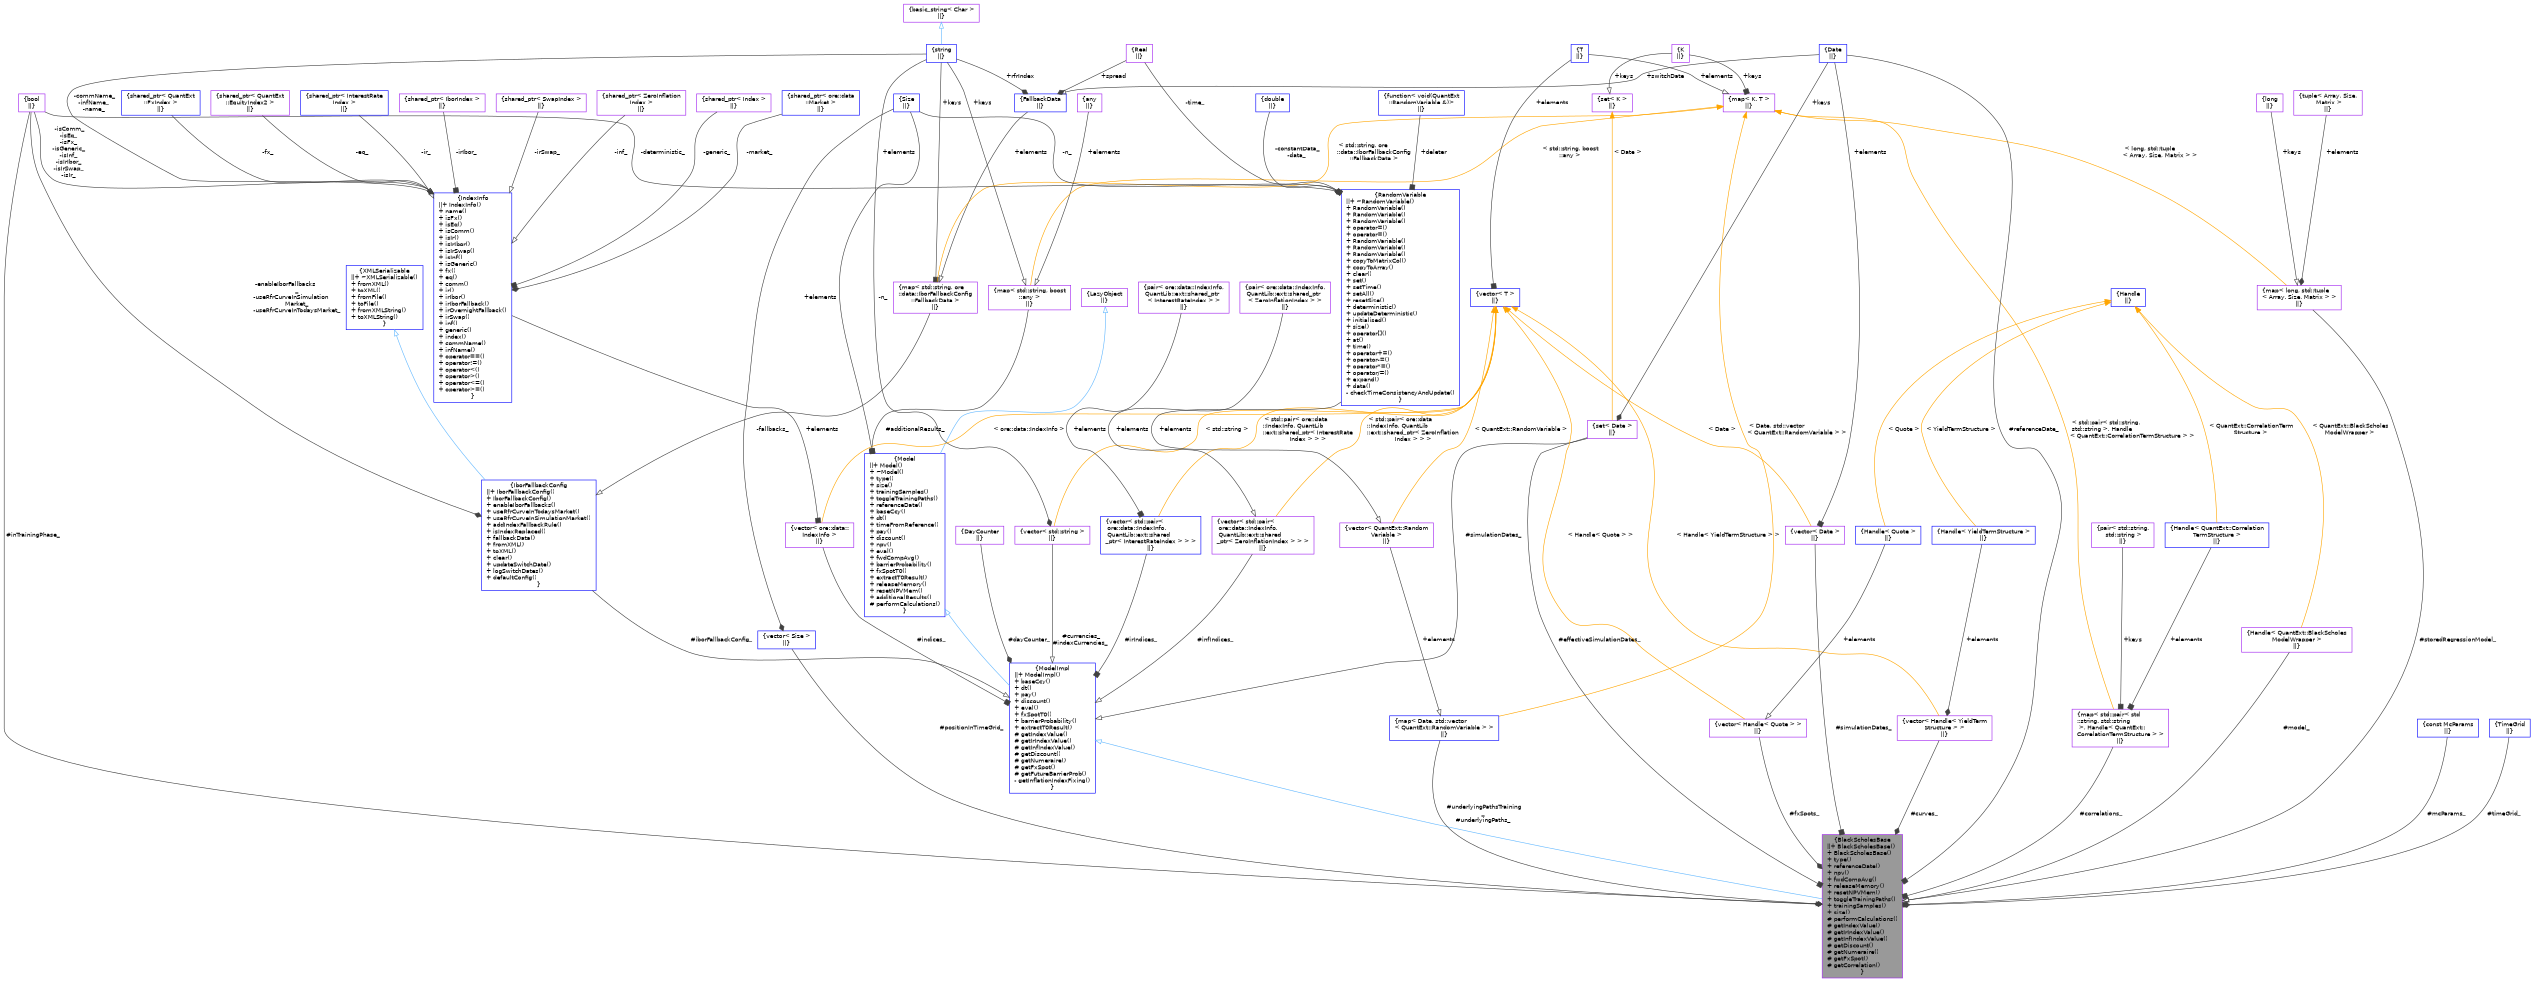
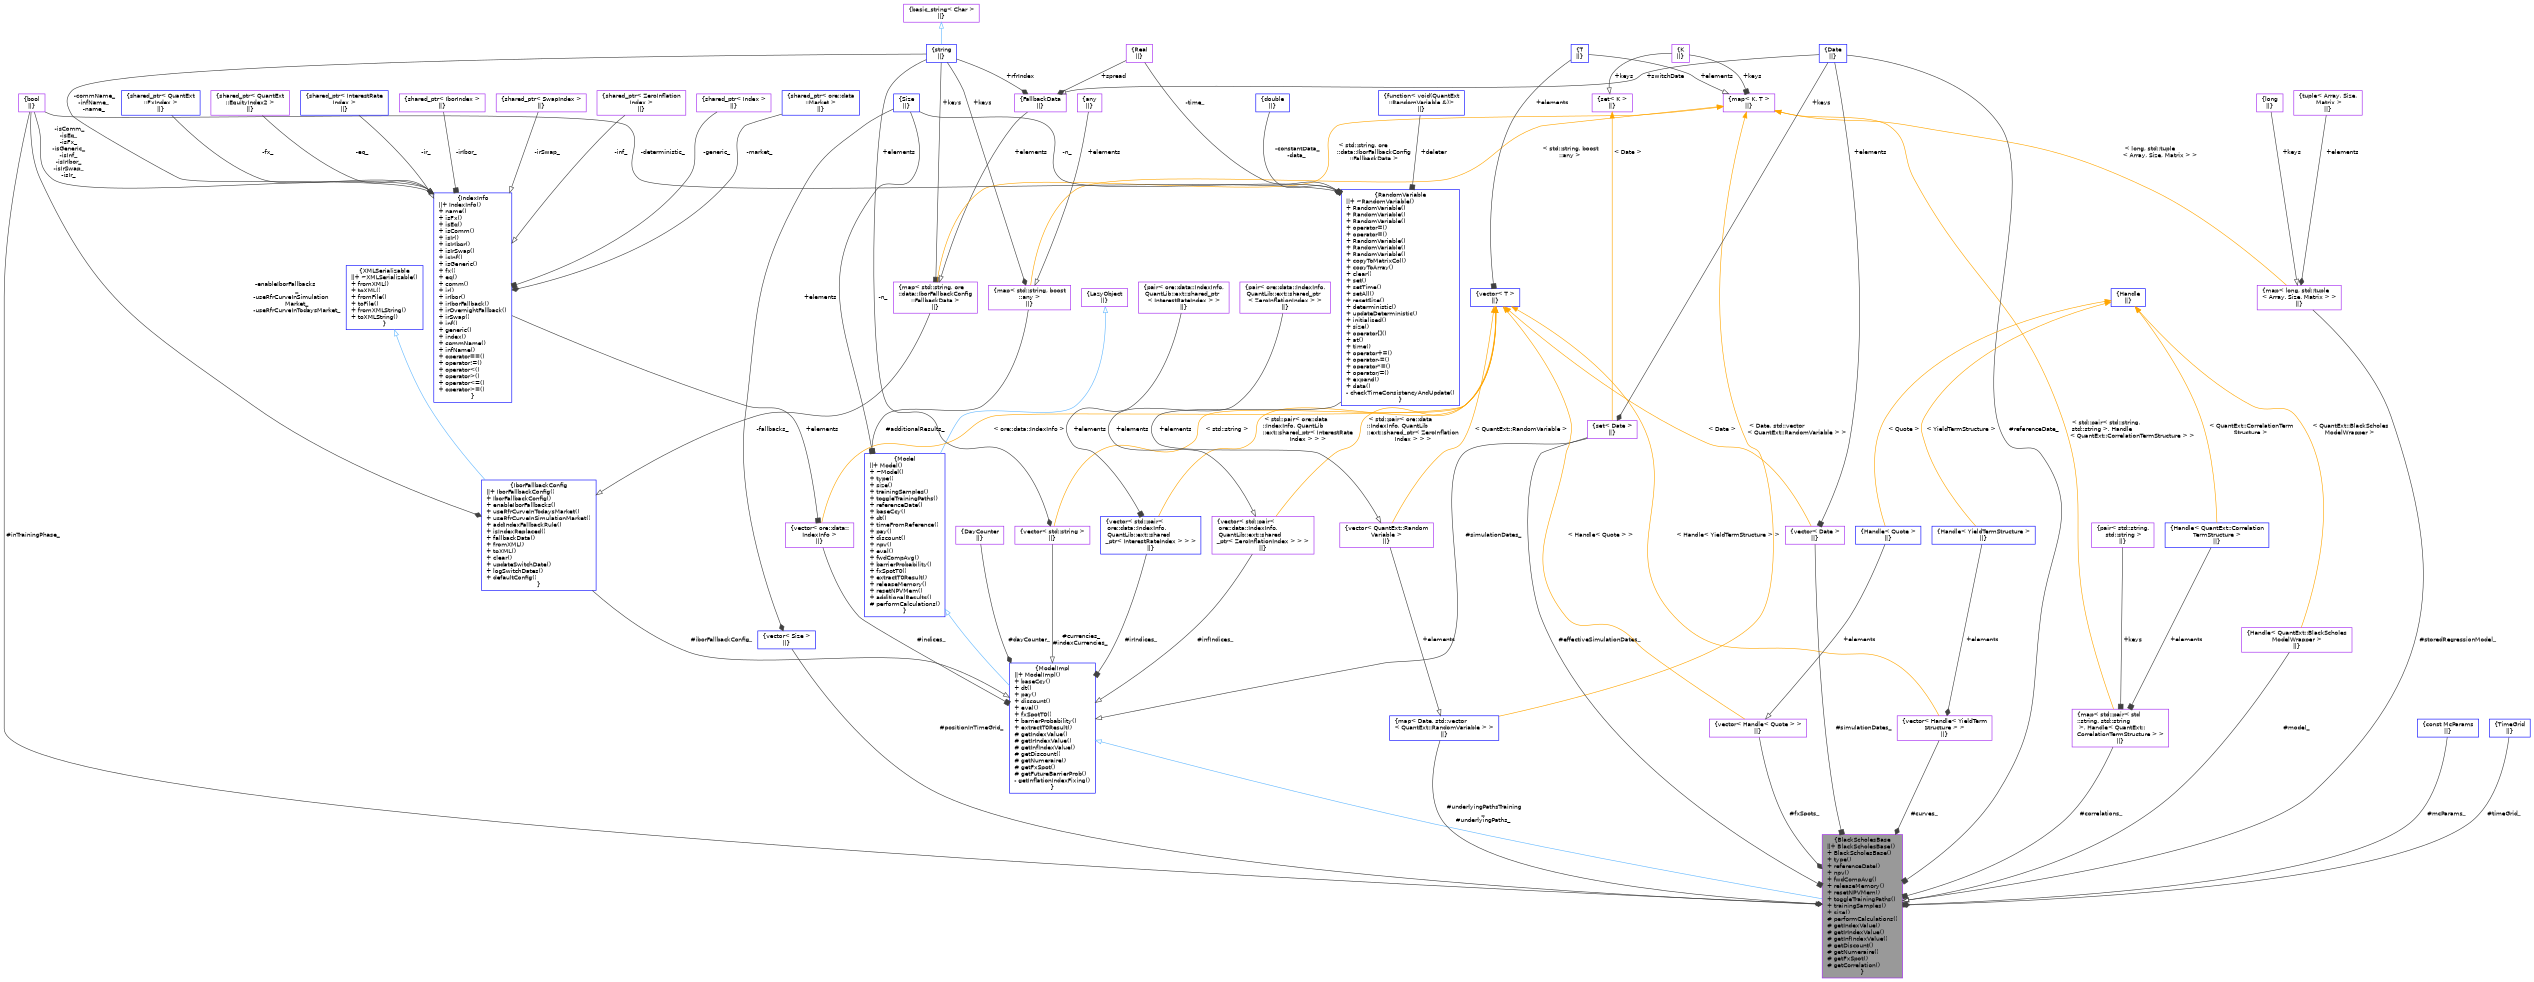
(1040, 103) -> (1040, 103)
(991, 175) -> (990, 174)
